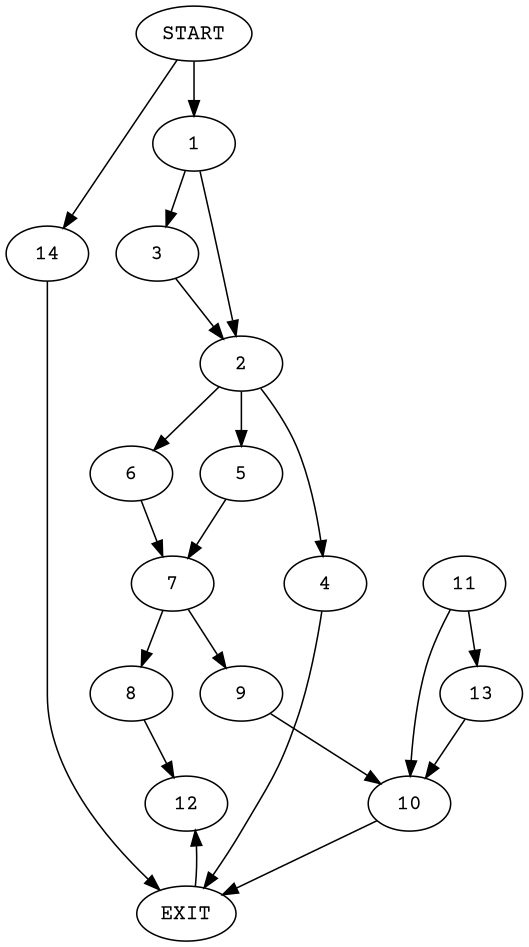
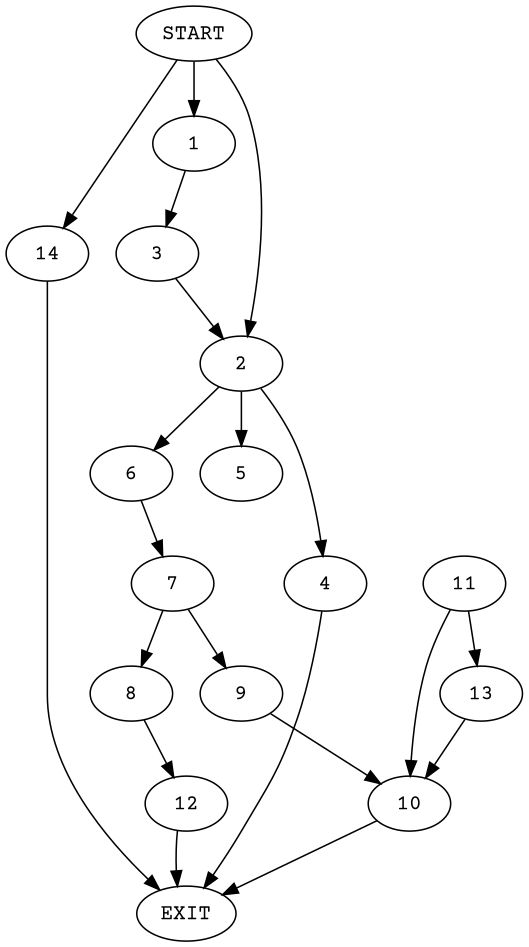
(217, 246) -> (261, 185)
(211, 522) -> none
(197, 866) -> (176, 851)
